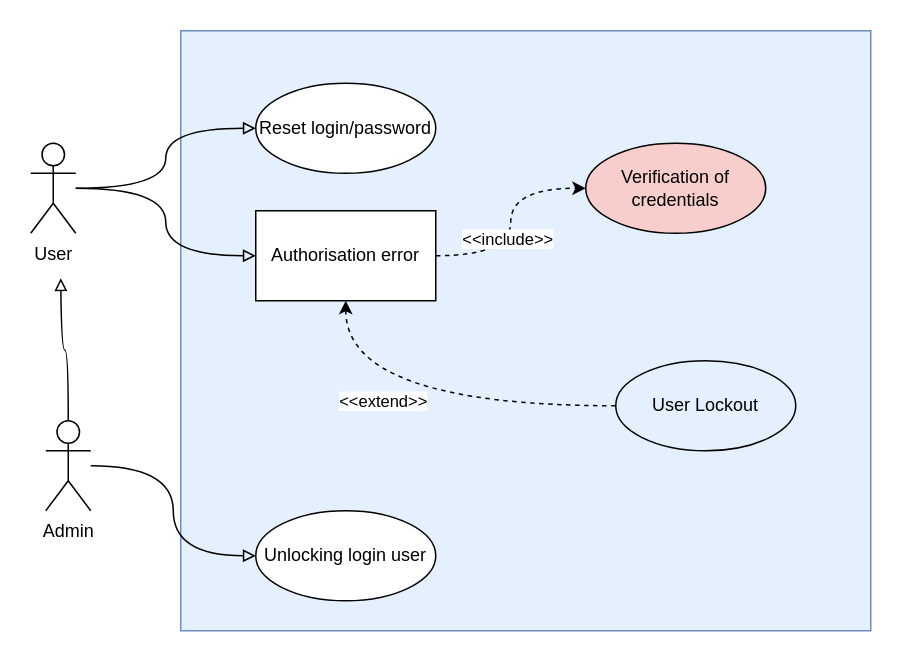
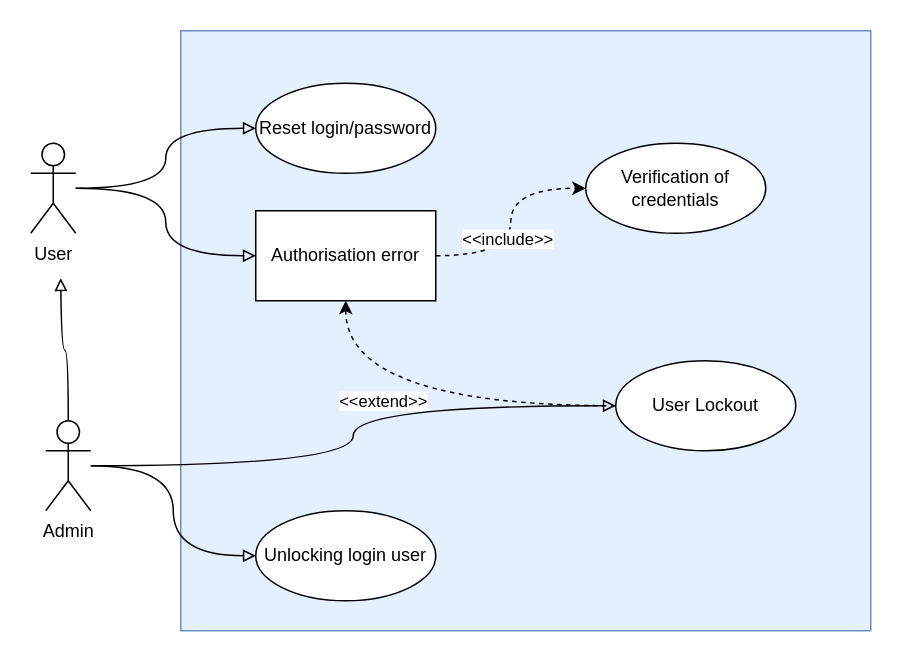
(676, 188) -> (676, 188)
(706, 406) -> (706, 406)
none -> (358, 428)
